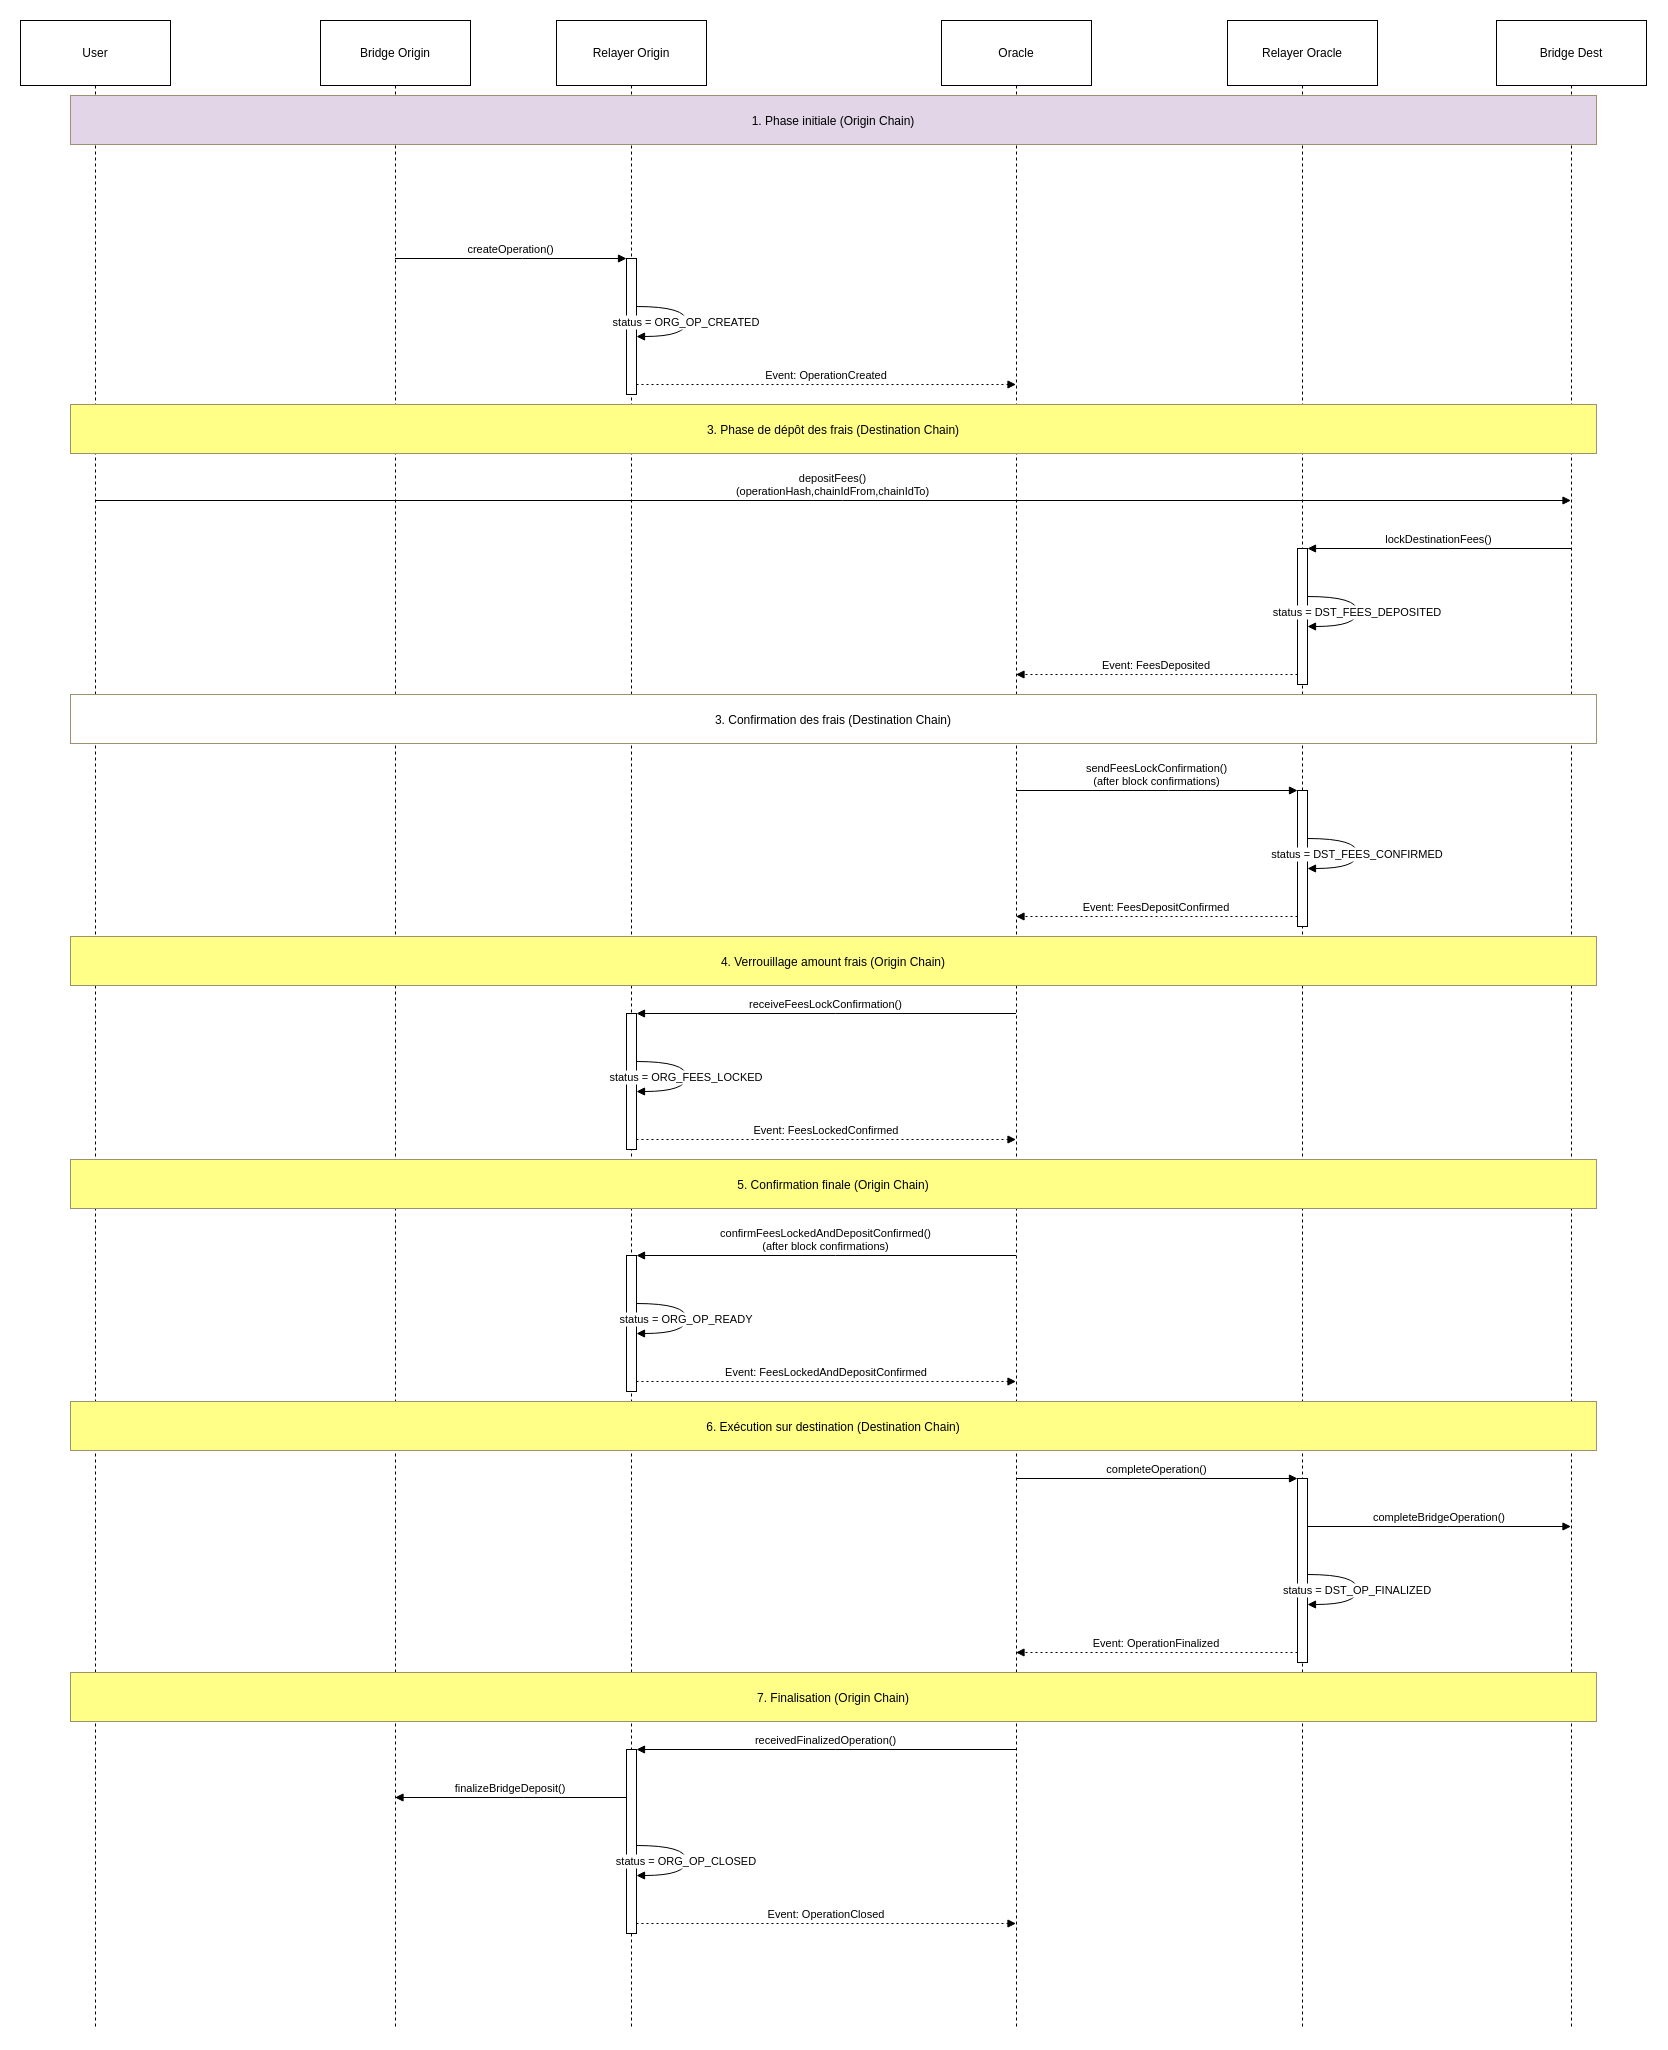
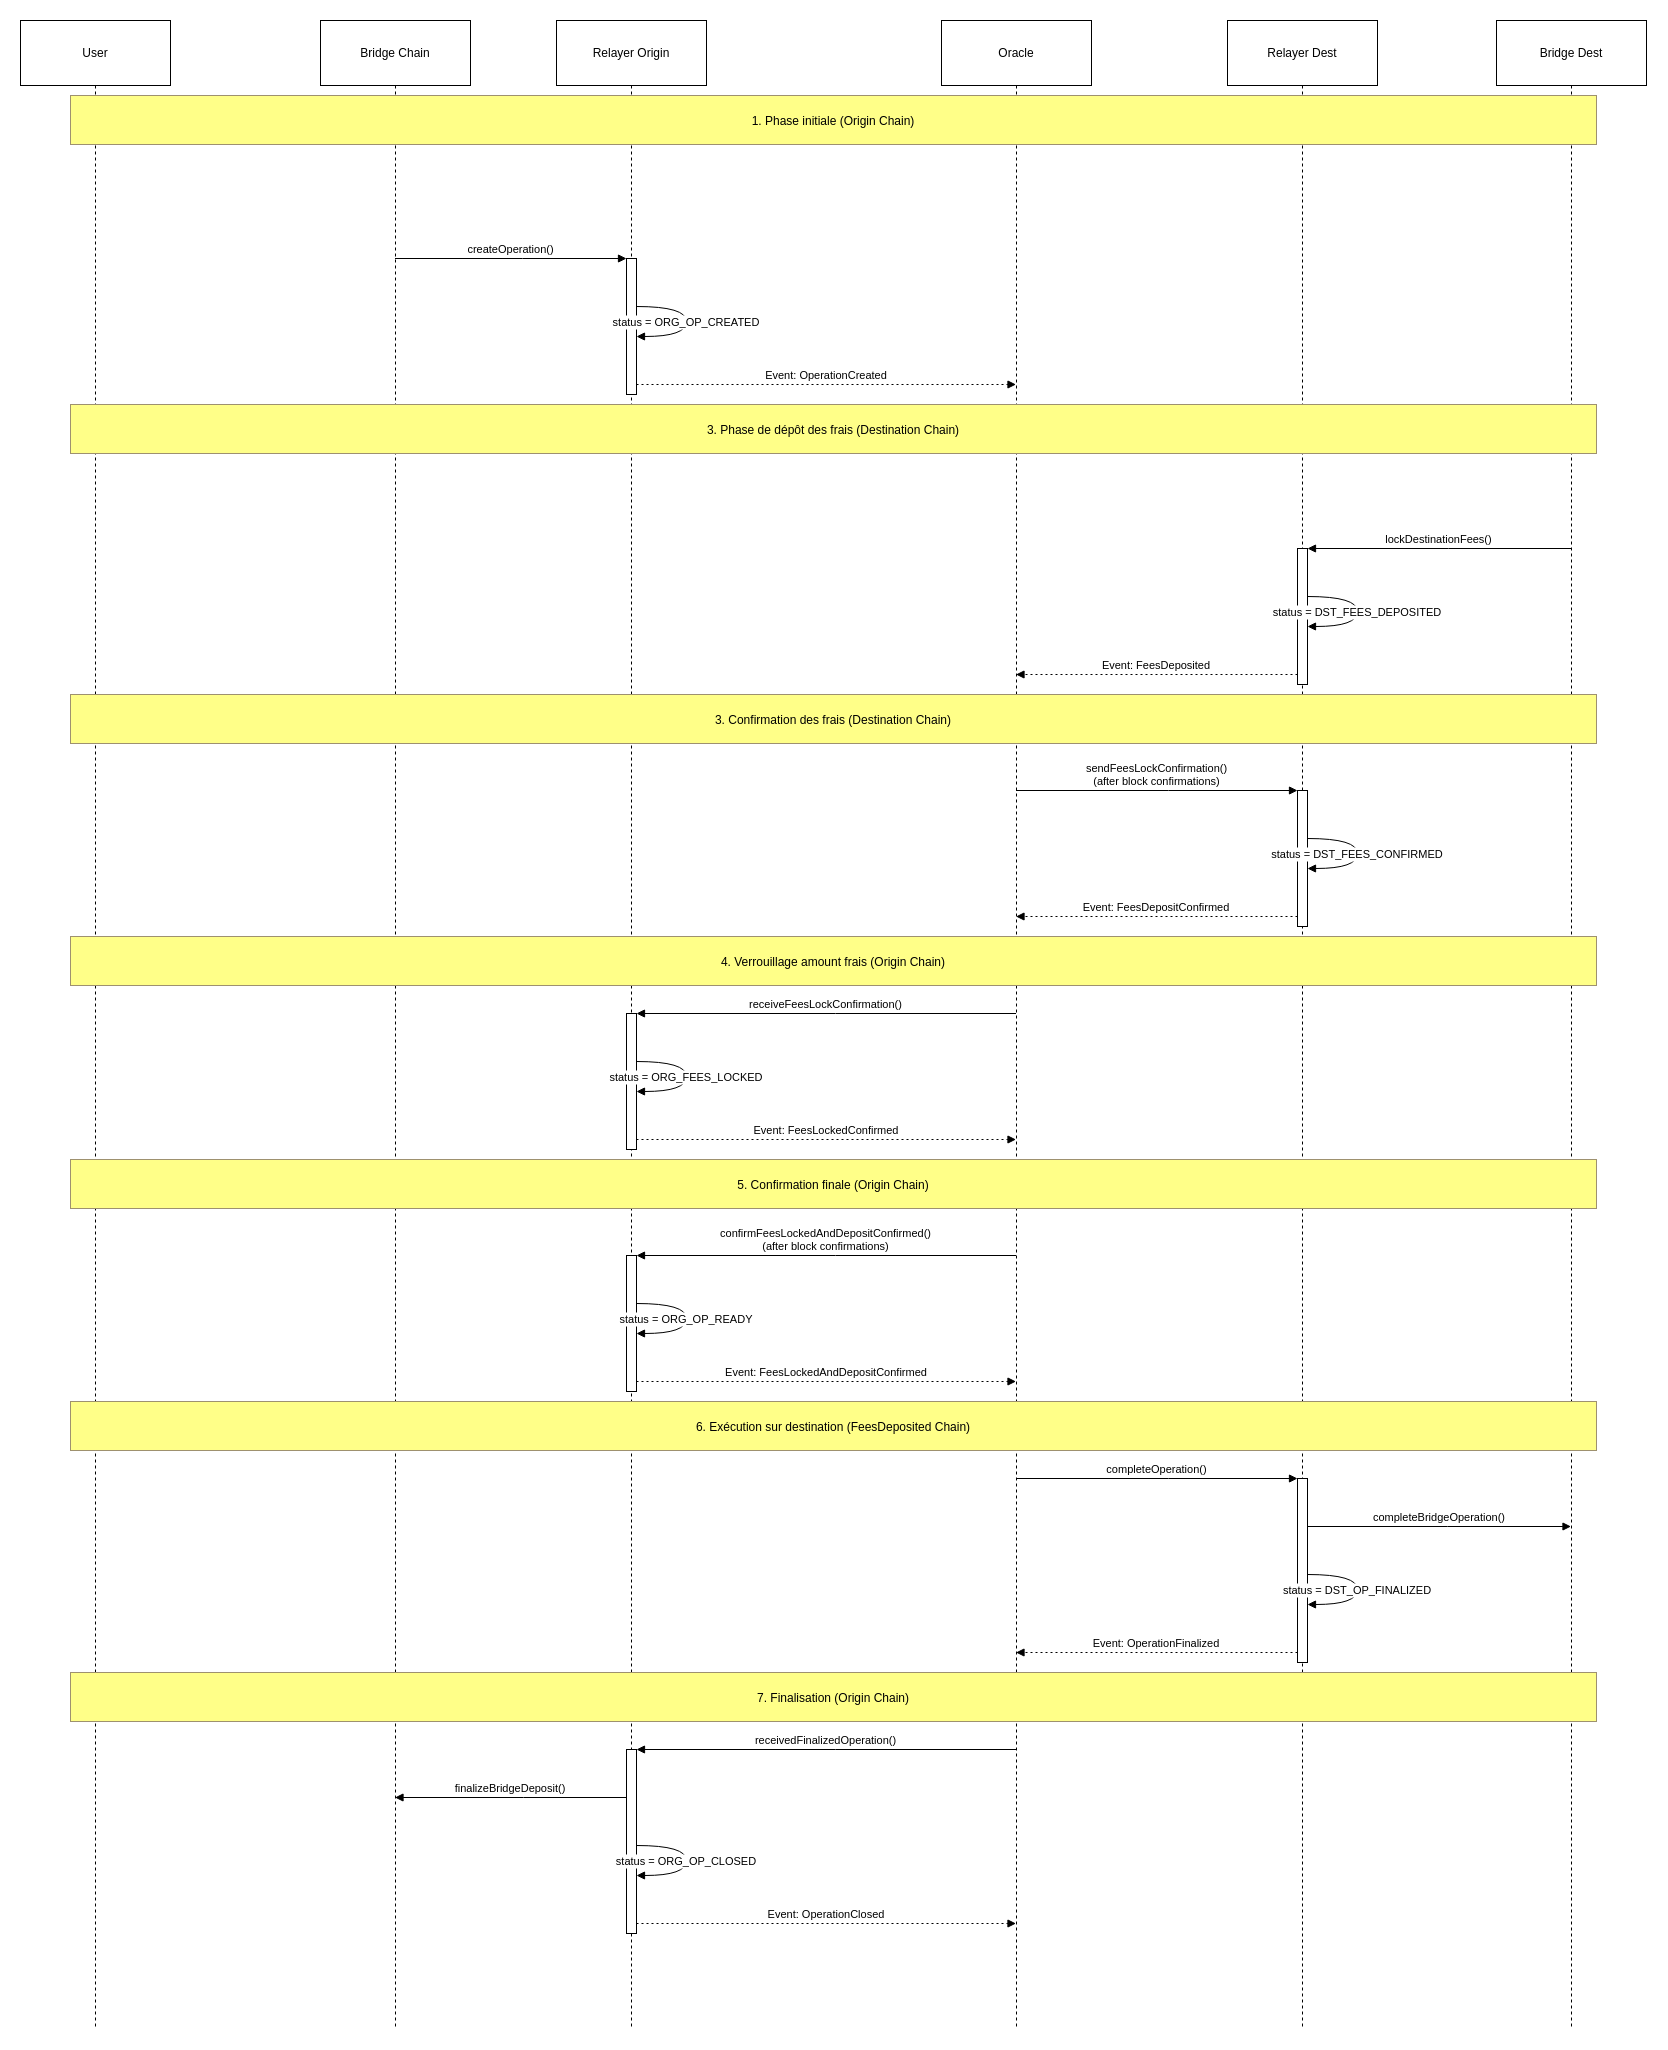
(396, 54) -> (396, 54)
(1303, 54) -> (1303, 54)
(834, 120) -> (834, 120)
(829, 501) -> none
(834, 719) -> (834, 719)
(833, 1427) -> (833, 1427)
